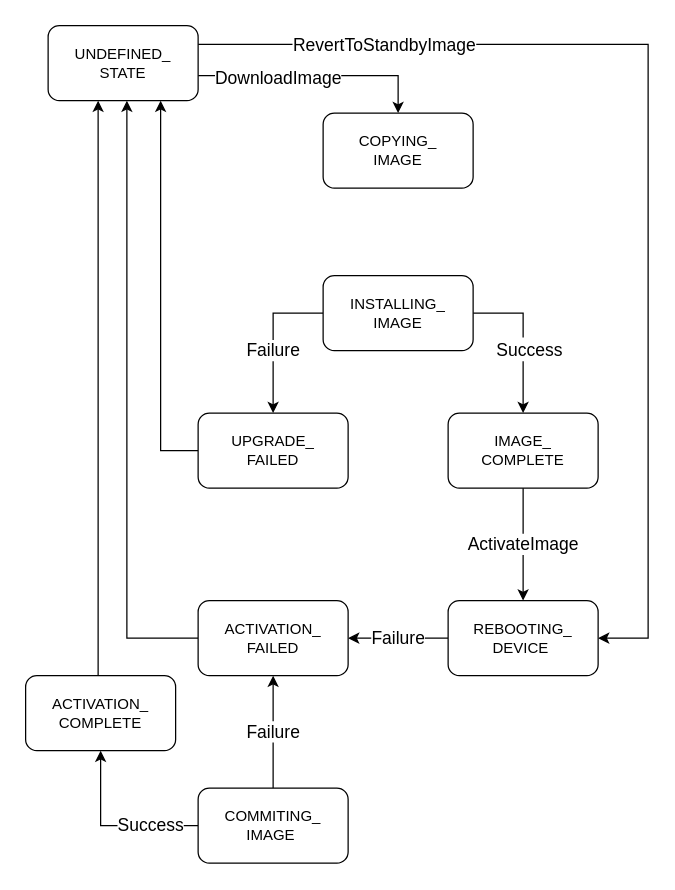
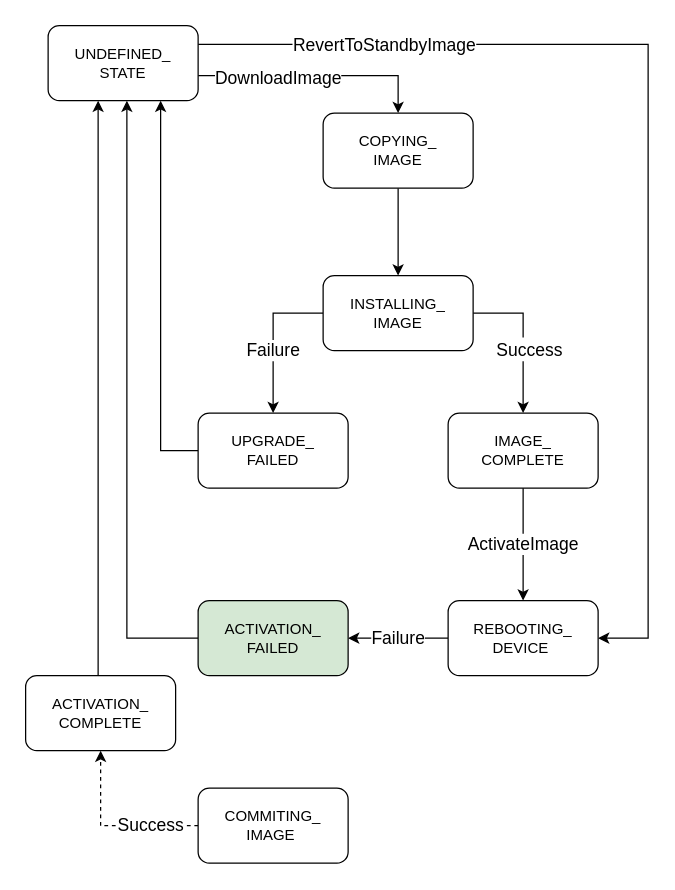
none -> (398, 227)
(273, 638) -> (273, 638)
(273, 736) -> none
(101, 801) -> (101, 801)
